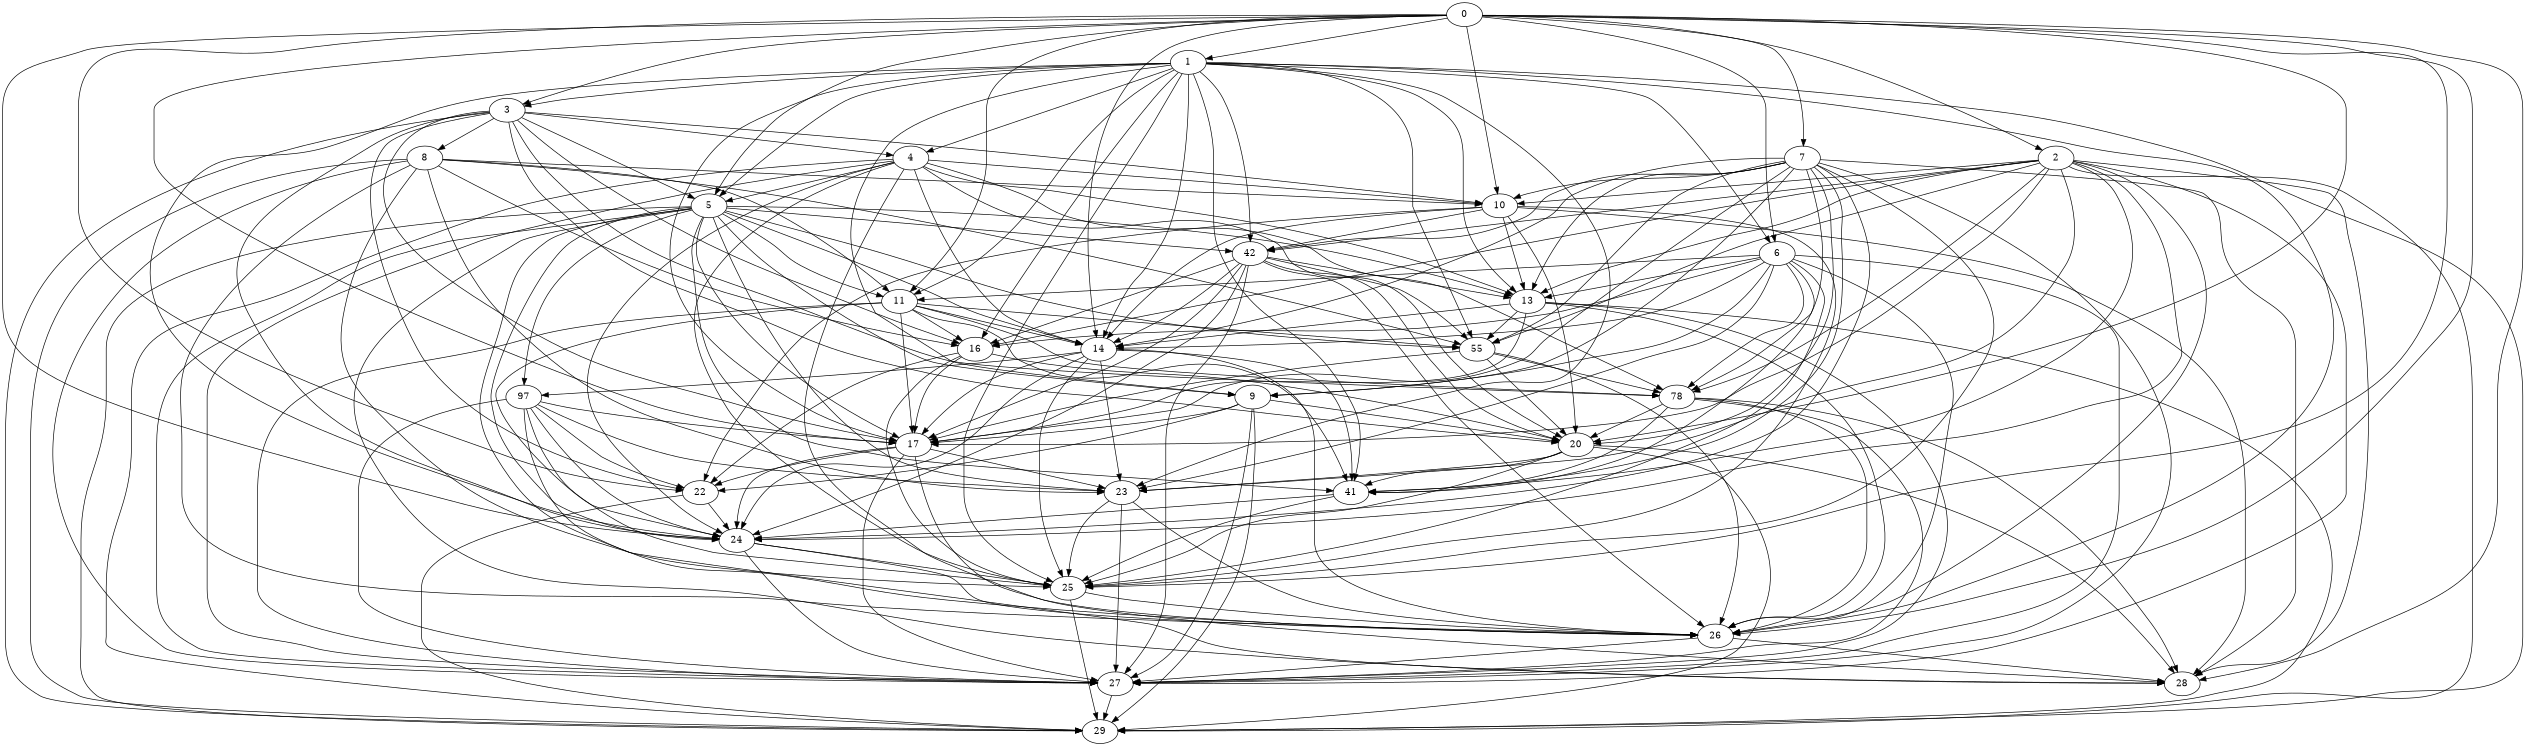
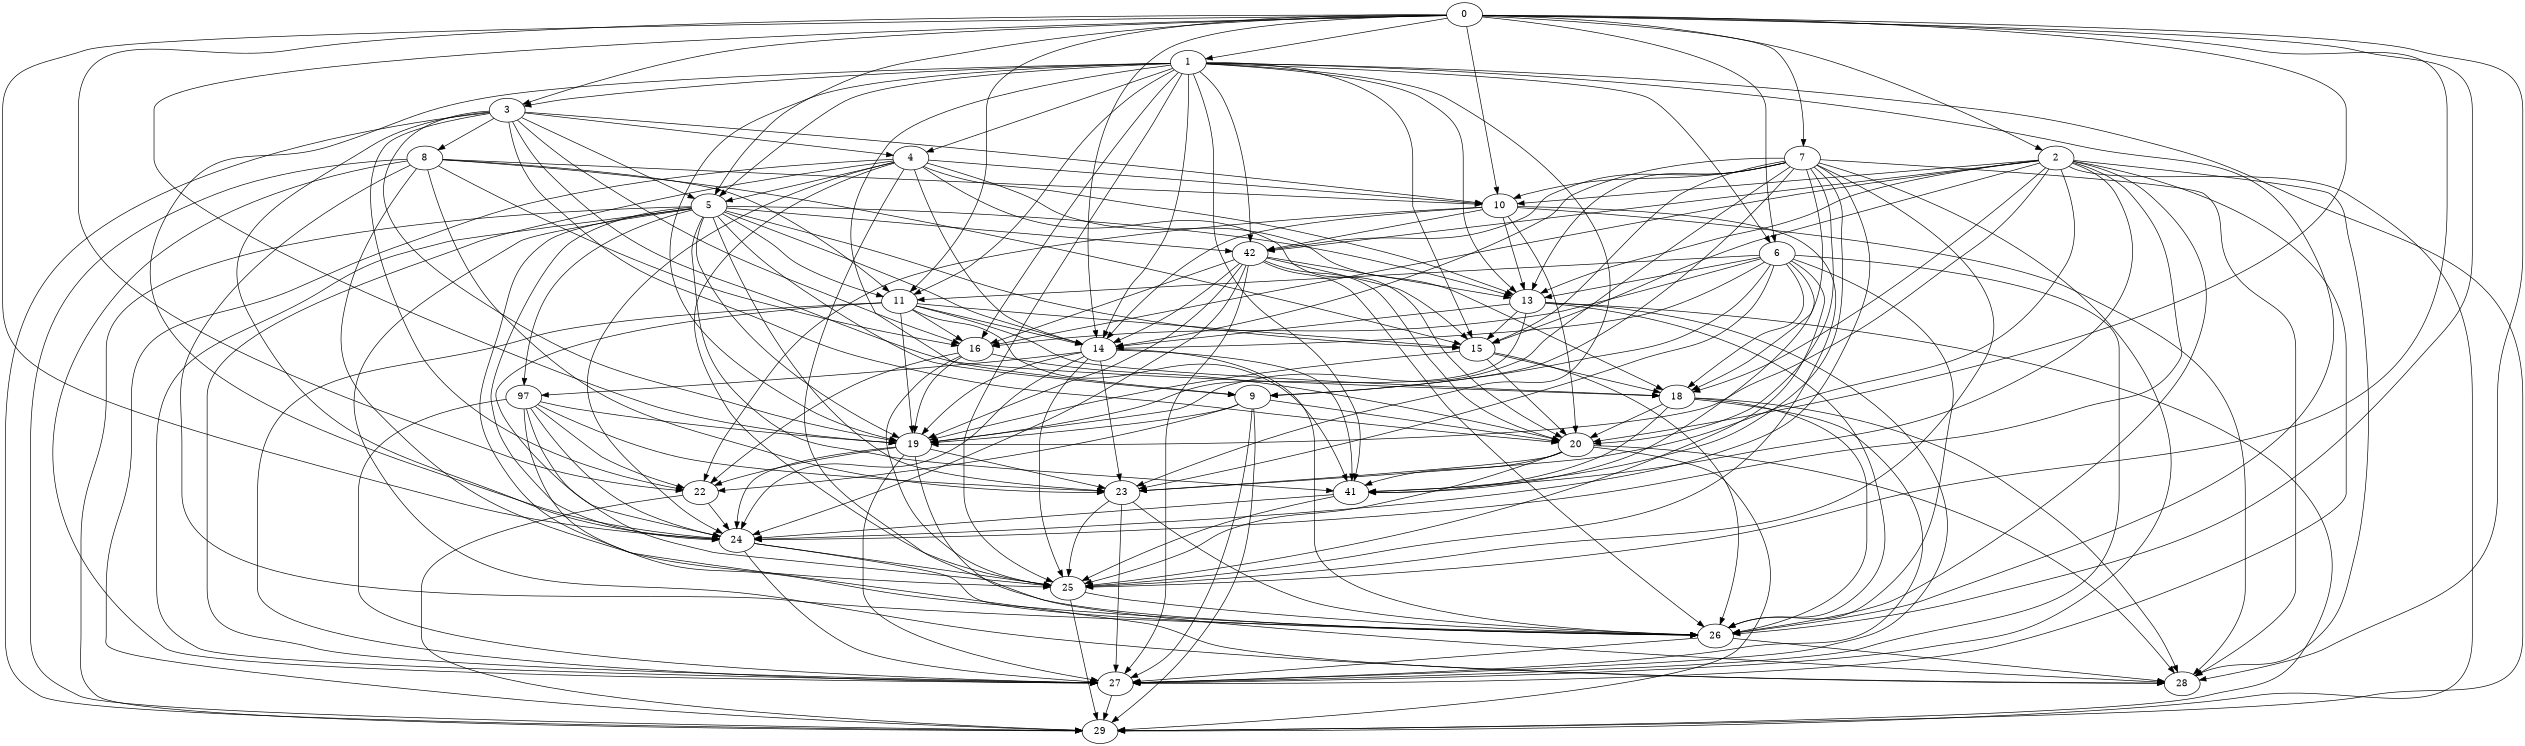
(1477, 349) -> (1477, 349)
(1677, 397) -> (1677, 397)
(914, 445) -> (914, 445)
